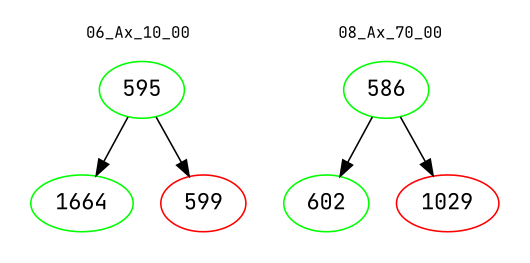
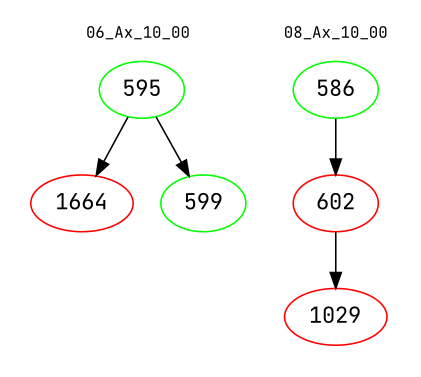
(391, 34) -> (337, 34)
(413, 139) -> (336, 252)
(82, 203) -> (82, 203)
(203, 203) -> (203, 203)
(326, 203) -> (336, 203)
